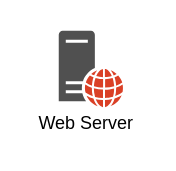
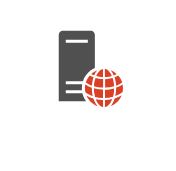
(86, 124) -> none
